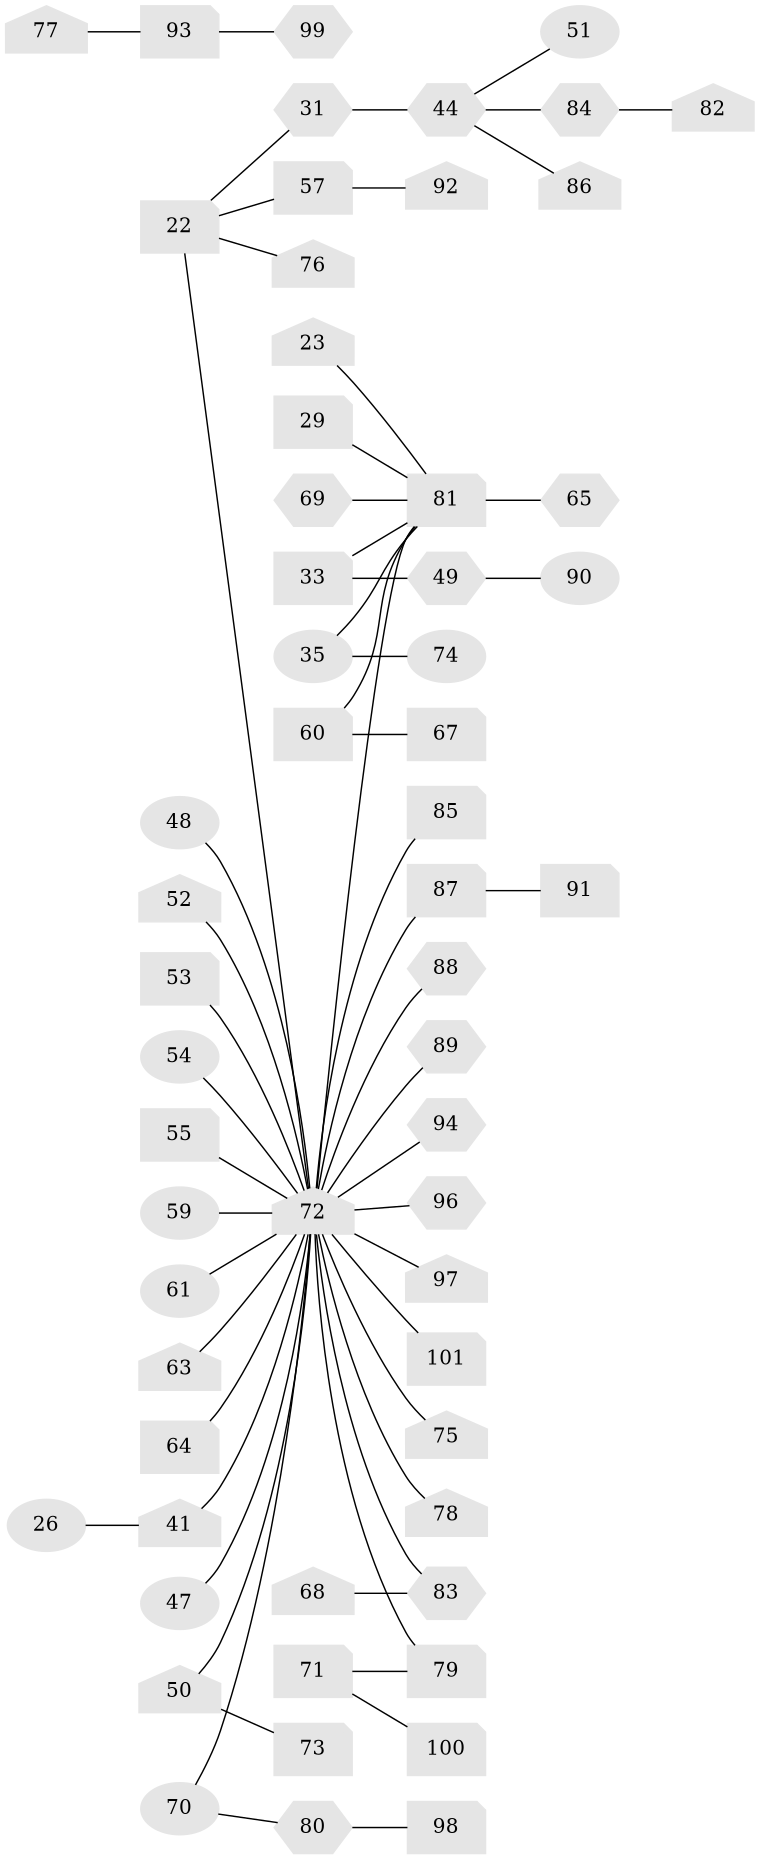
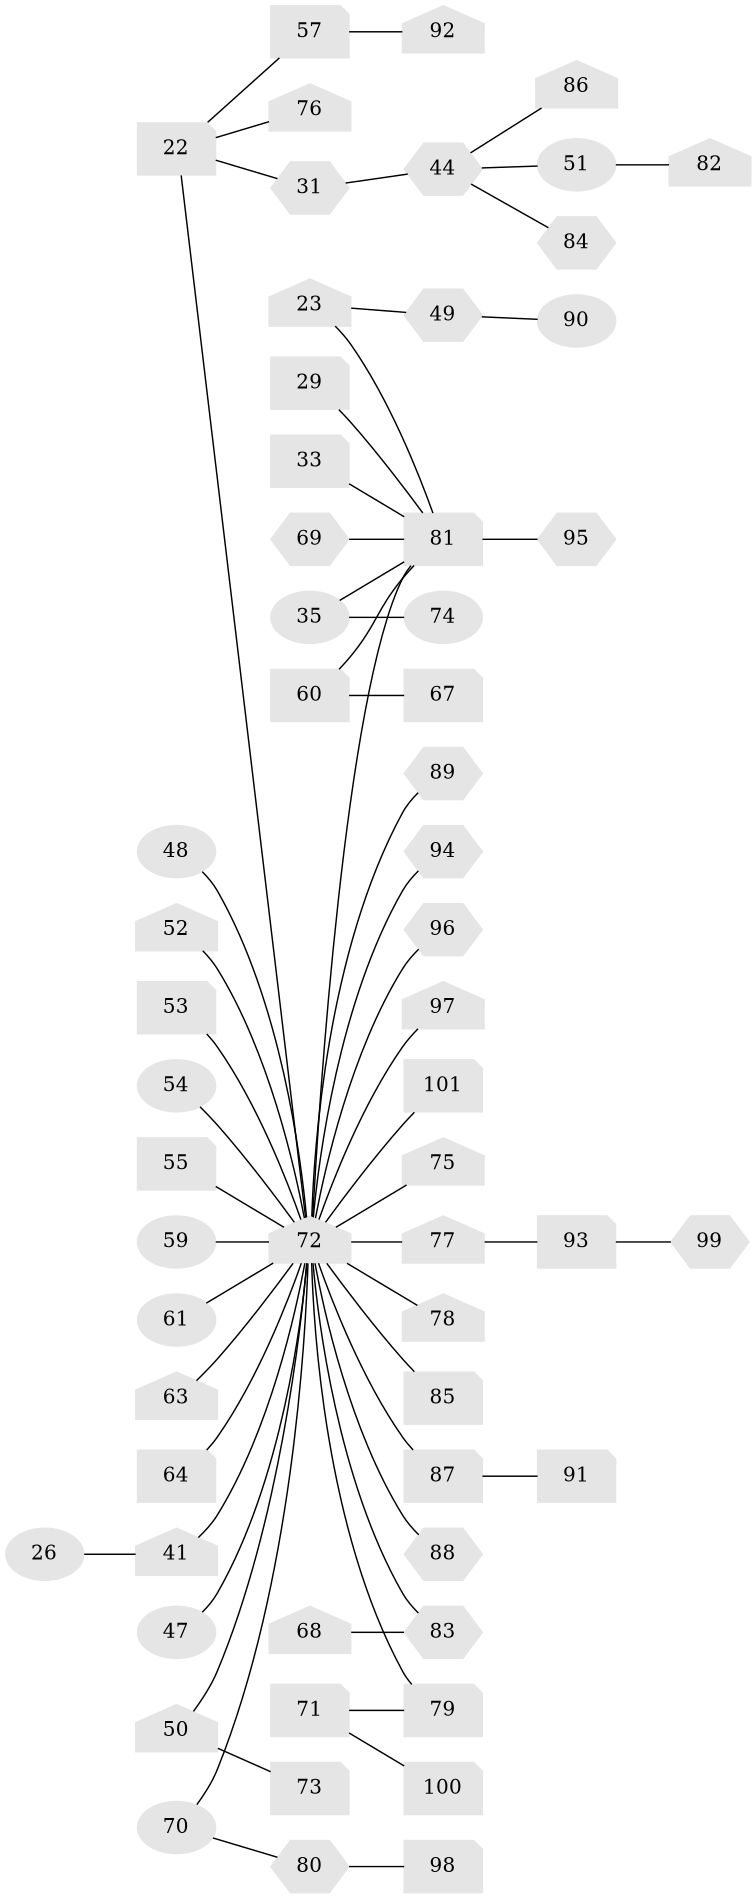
(646, 110) -> (642, 165)
(580, 500) -> (577, 539)
(369, 578) -> (379, 310)
none -> (377, 1242)
